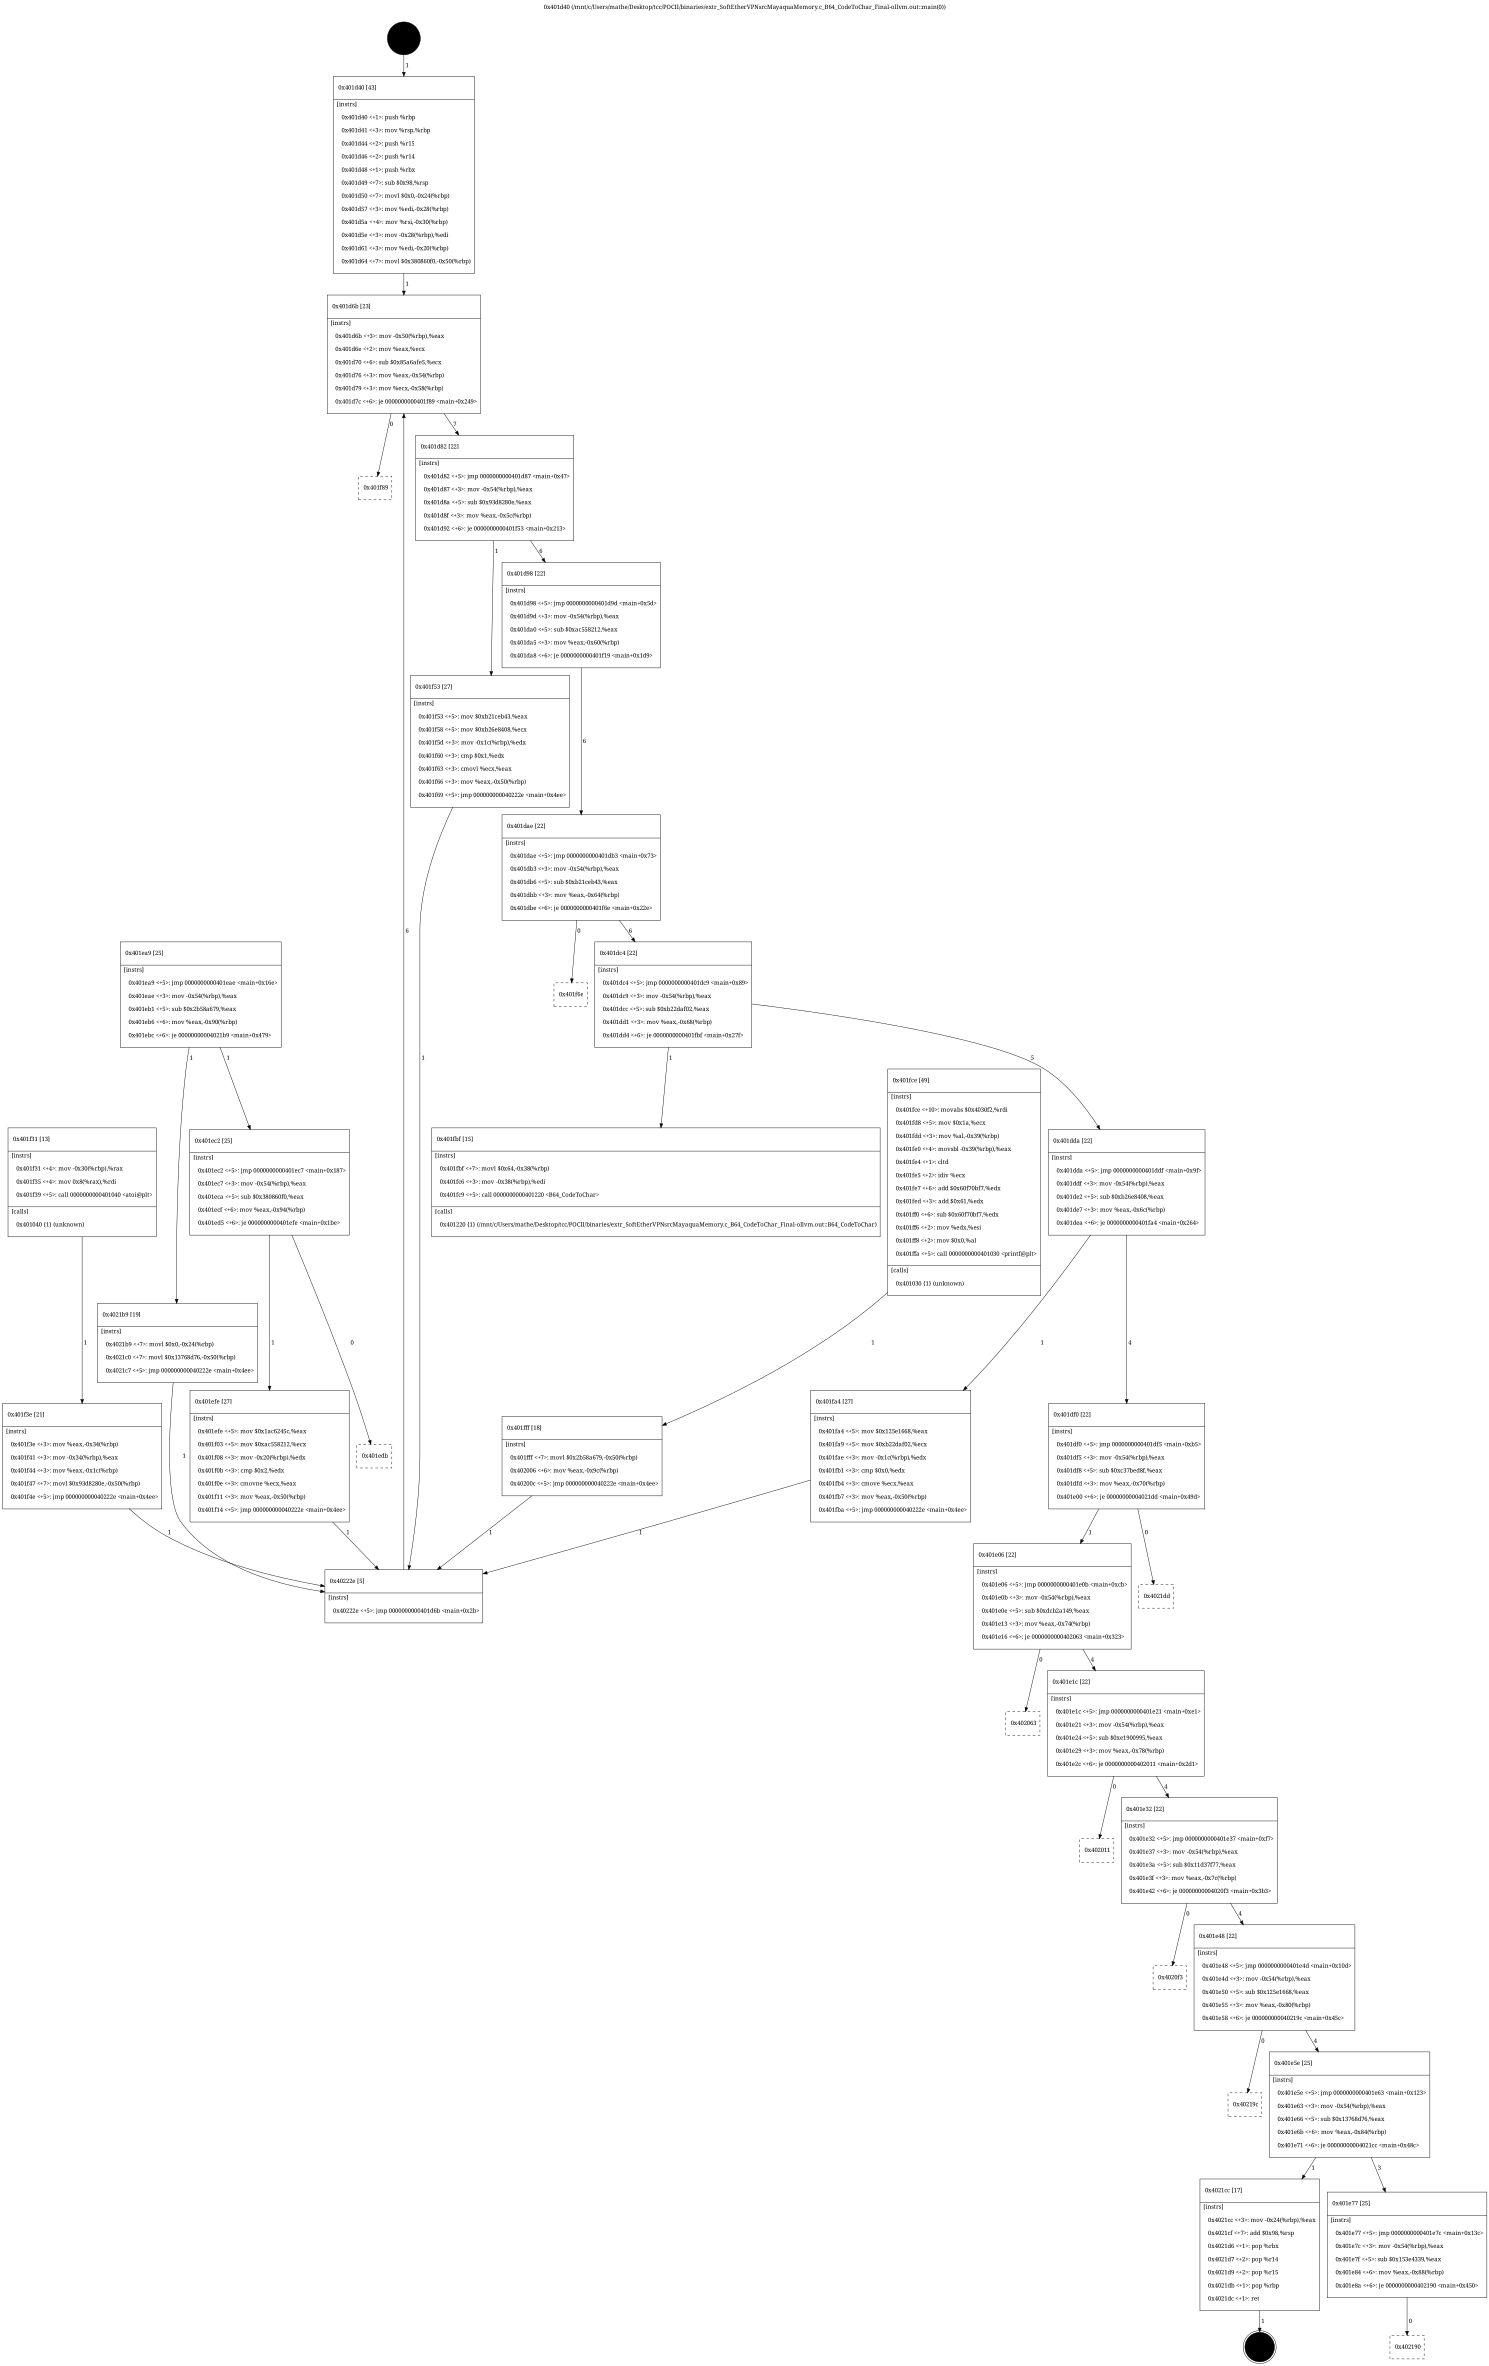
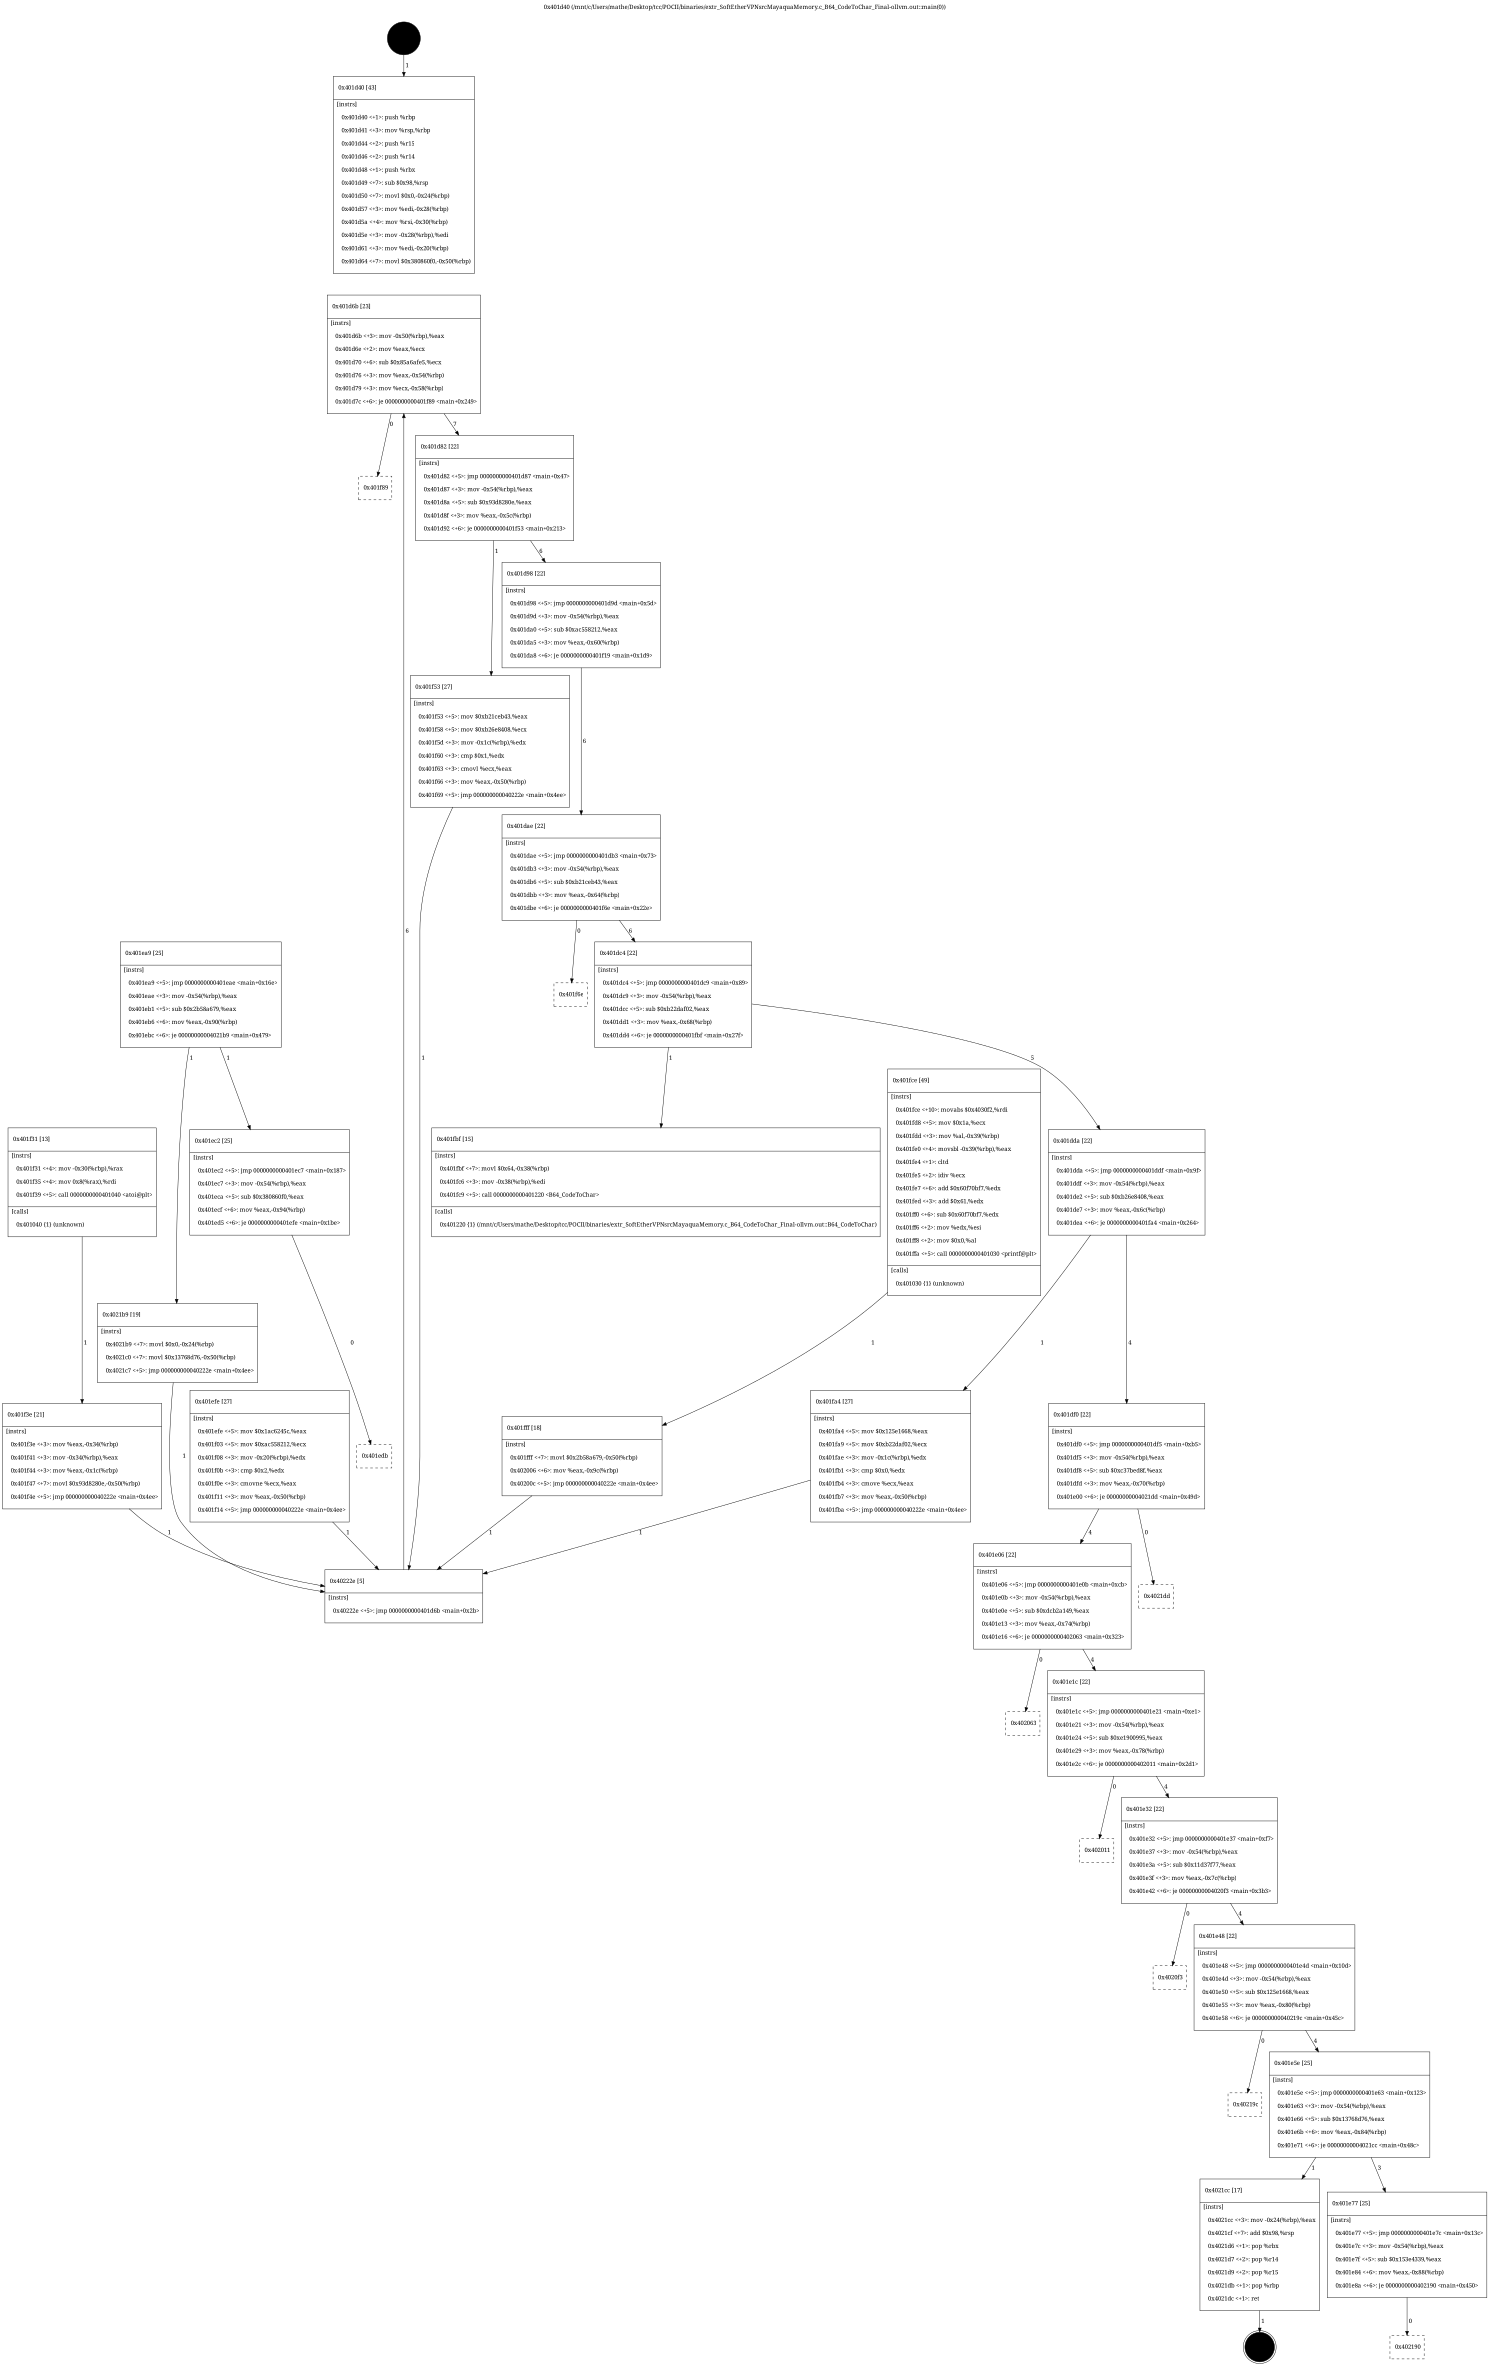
(404, 282) -> none
(270, 1311) -> none
(1090, 1533) -> (1090, 1533)
